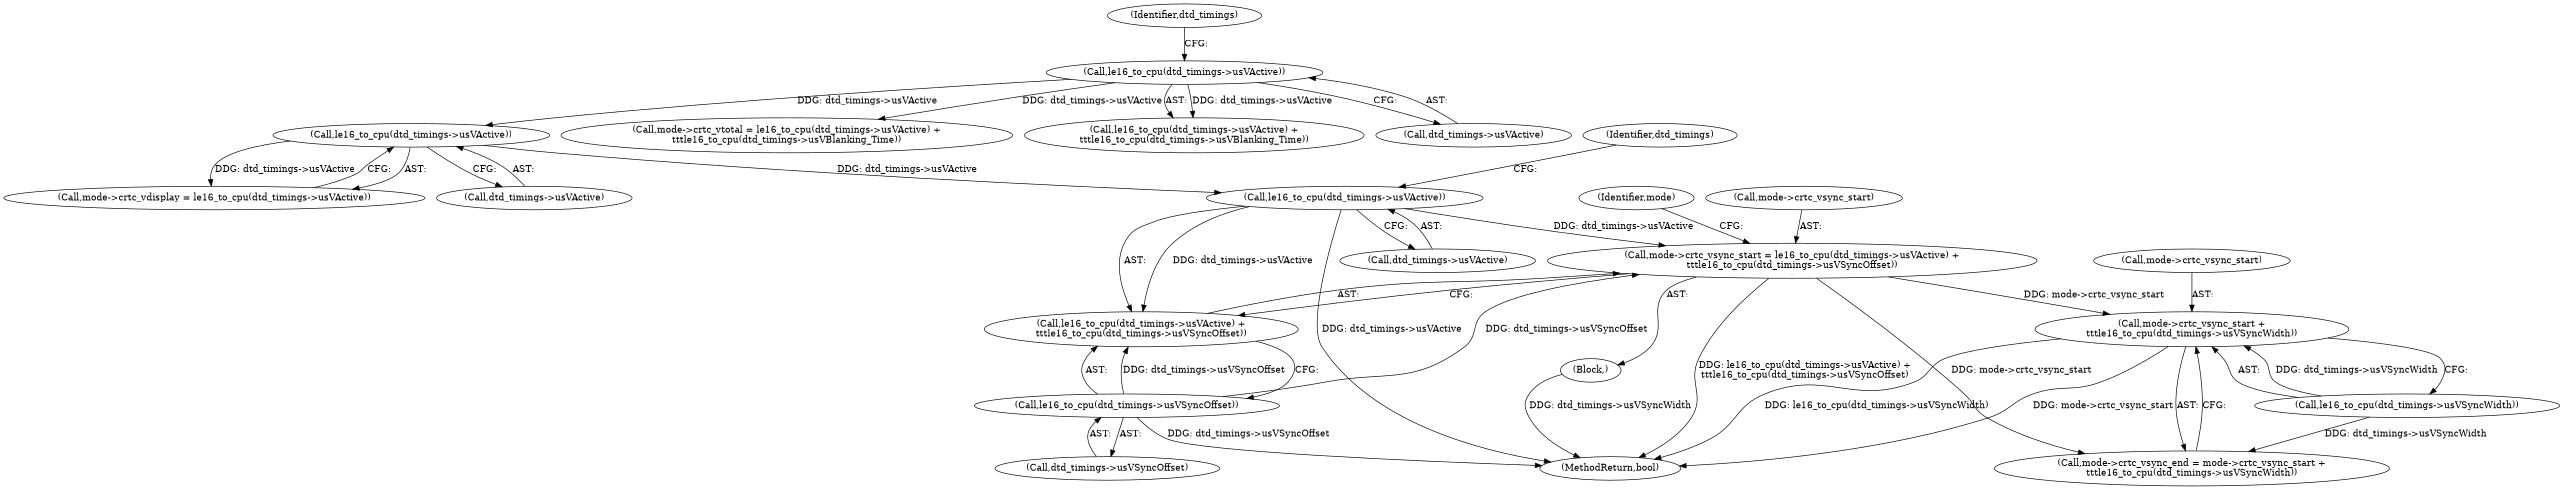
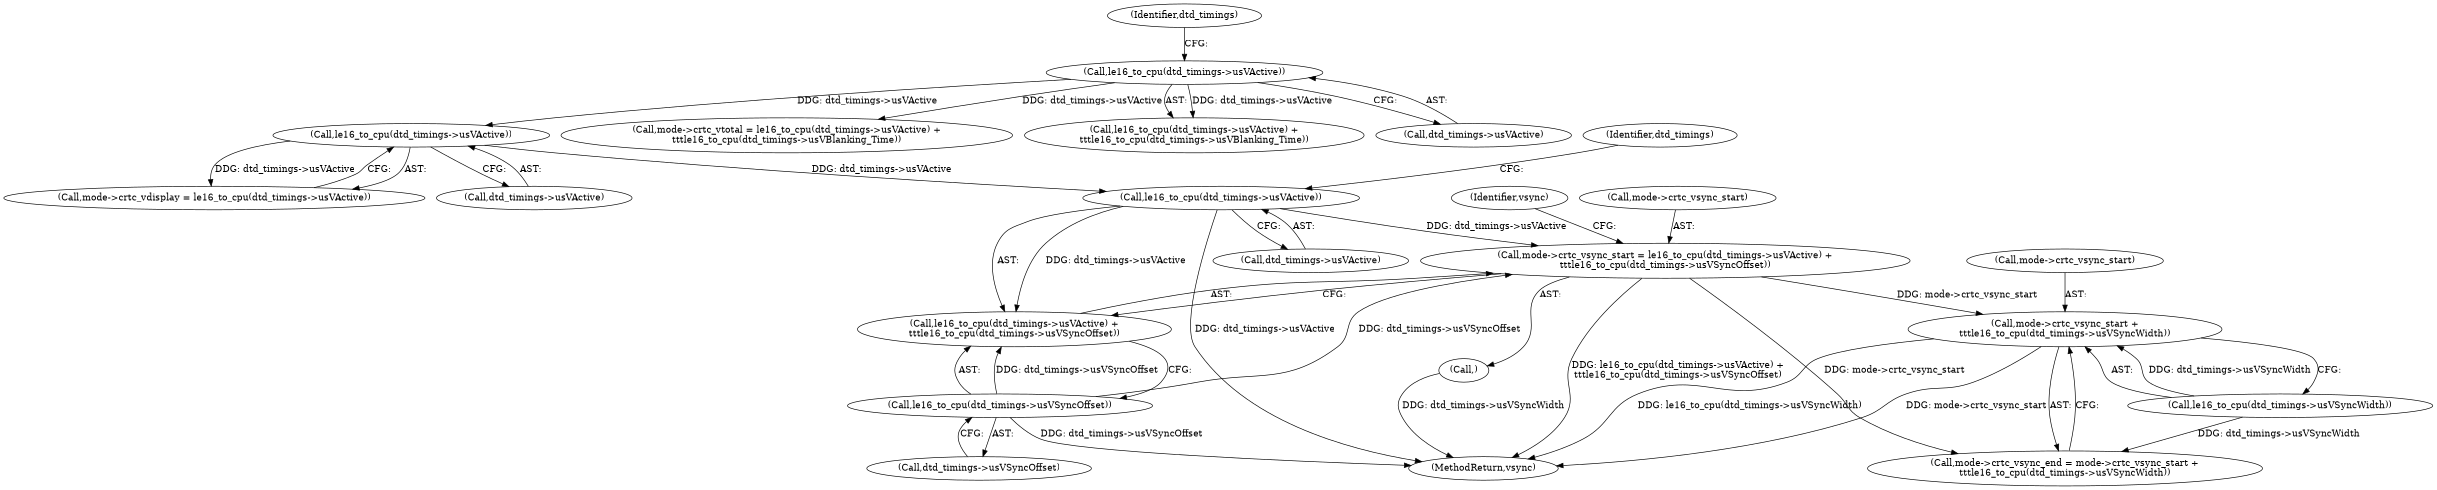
(1637, 198) -> (1510, 198)
(1591, 370) -> (1464, 370)
(1102, 434) -> (974, 434)
(1610, 468) -> (1483, 468)
